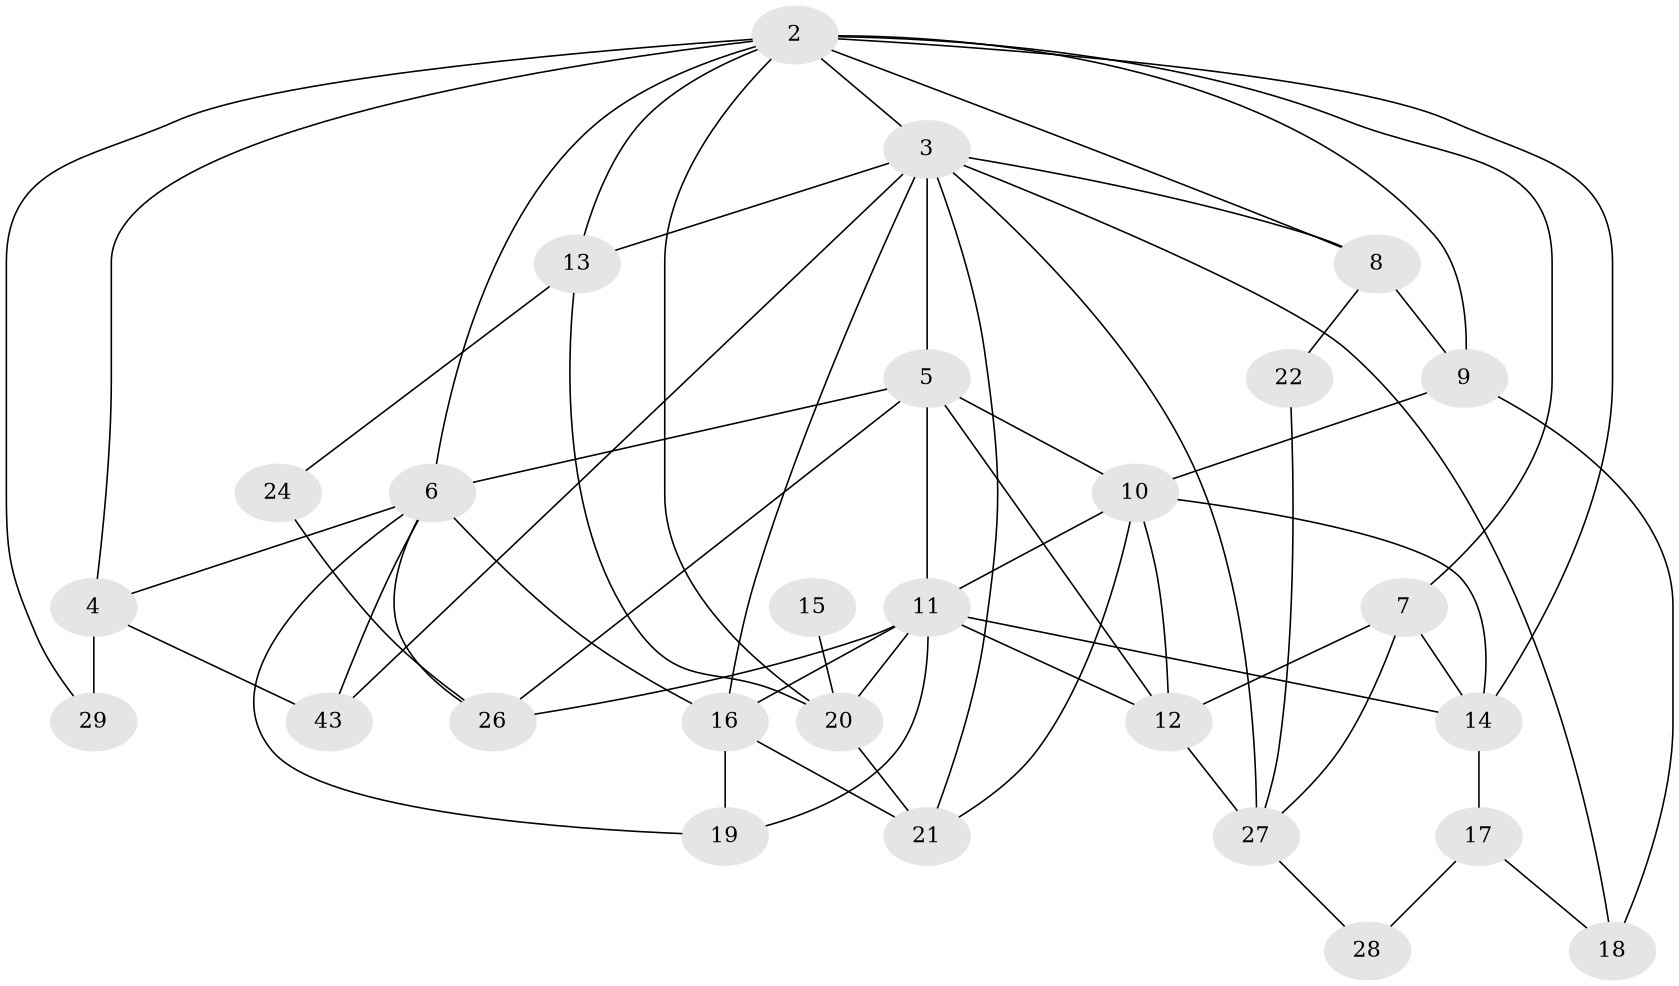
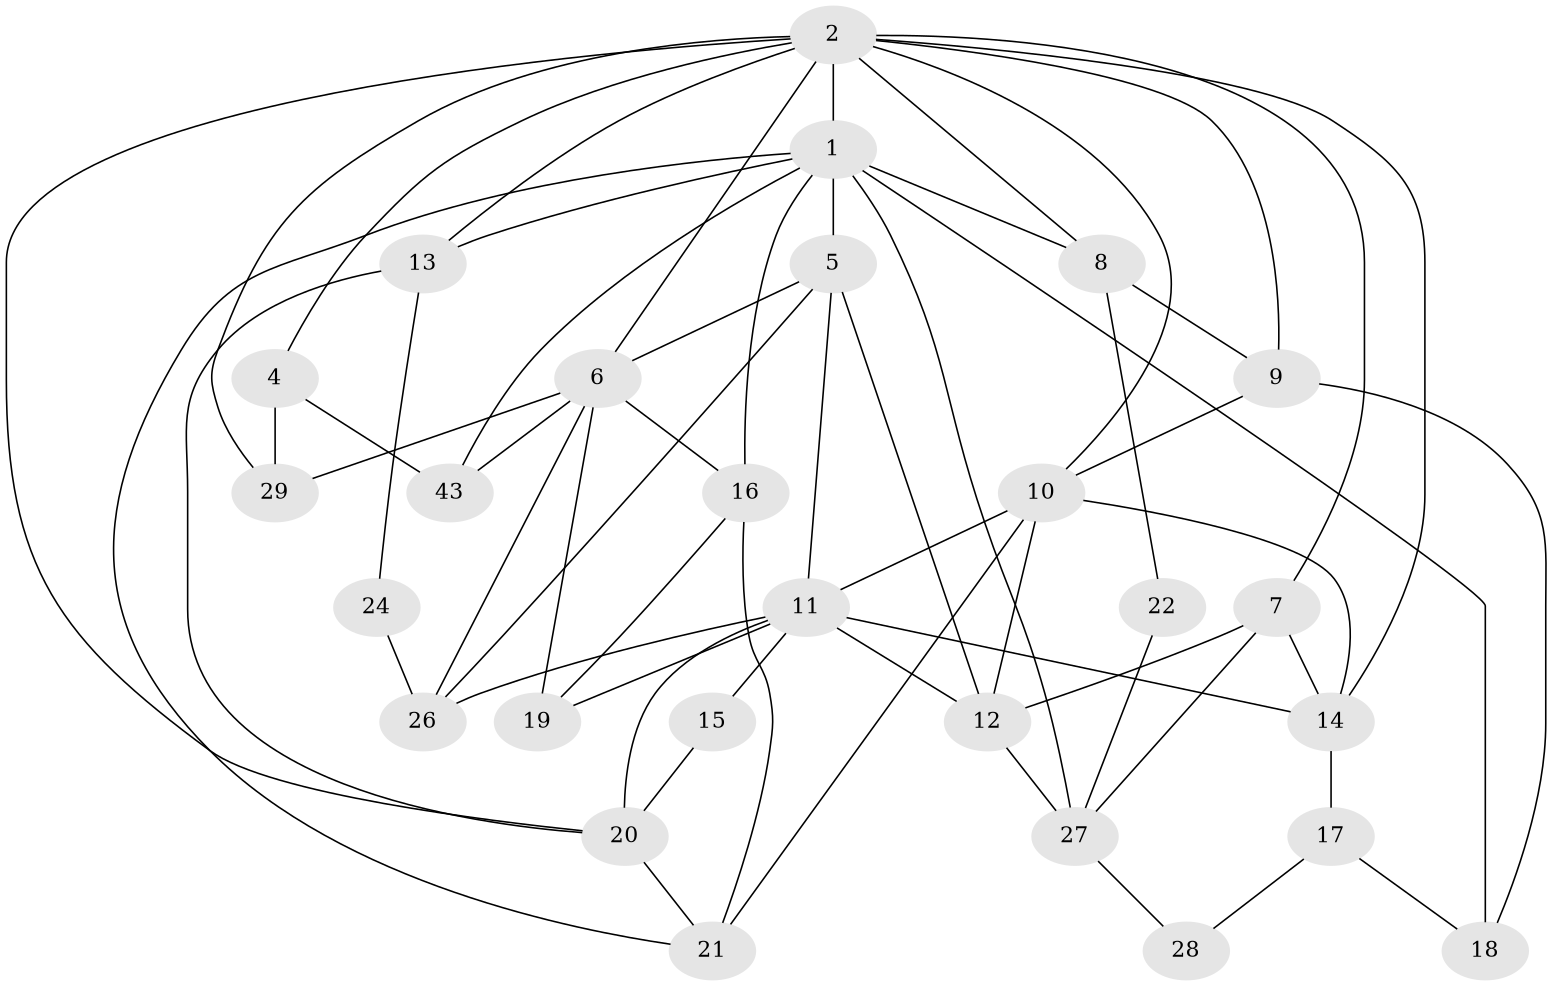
(927, 149) -> (833, 149)
(1031, 436) -> (1136, 201)
(263, 550) -> (436, 436)
(837, 659) -> (753, 673)
